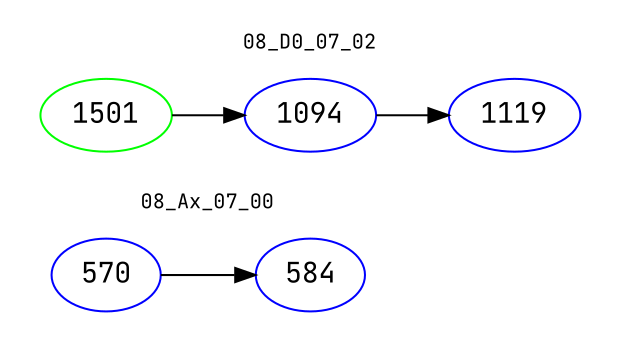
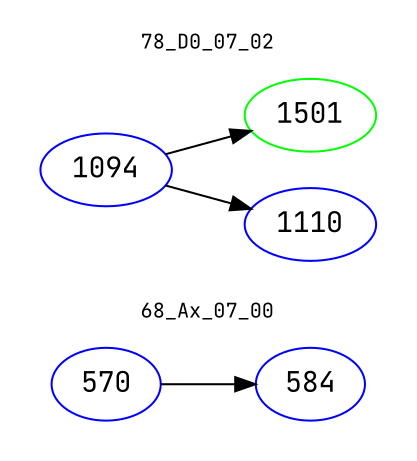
(310, 43) -> (208, 43)
(198, 115) -> (198, 145)
(515, 115) -> (310, 224)
(208, 203) -> (208, 312)
